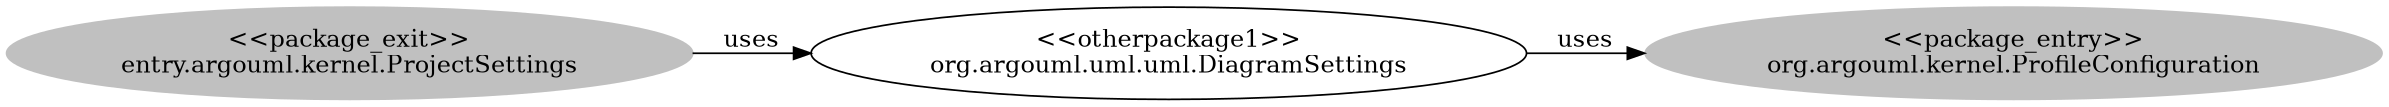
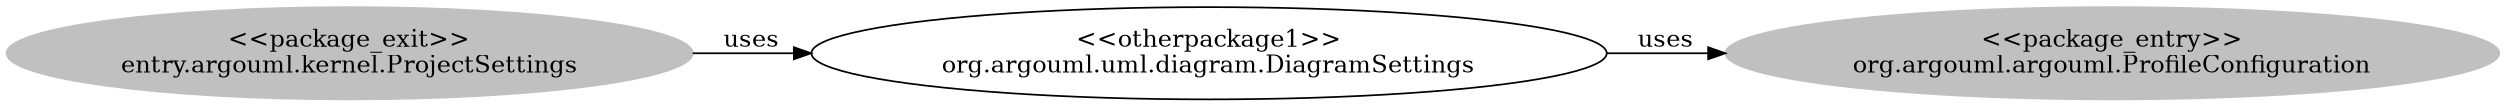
(1169, 53) -> (1209, 53)
(2014, 53) -> (2112, 53)
